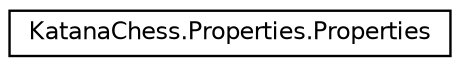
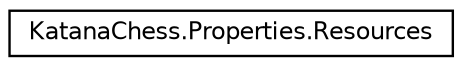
(230, 33) -> (231, 33)
